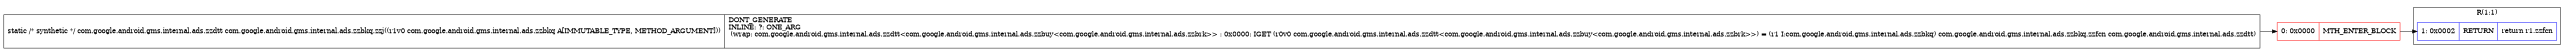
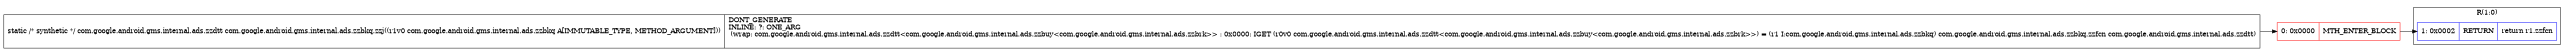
(2487, 13) -> (2487, 13)
